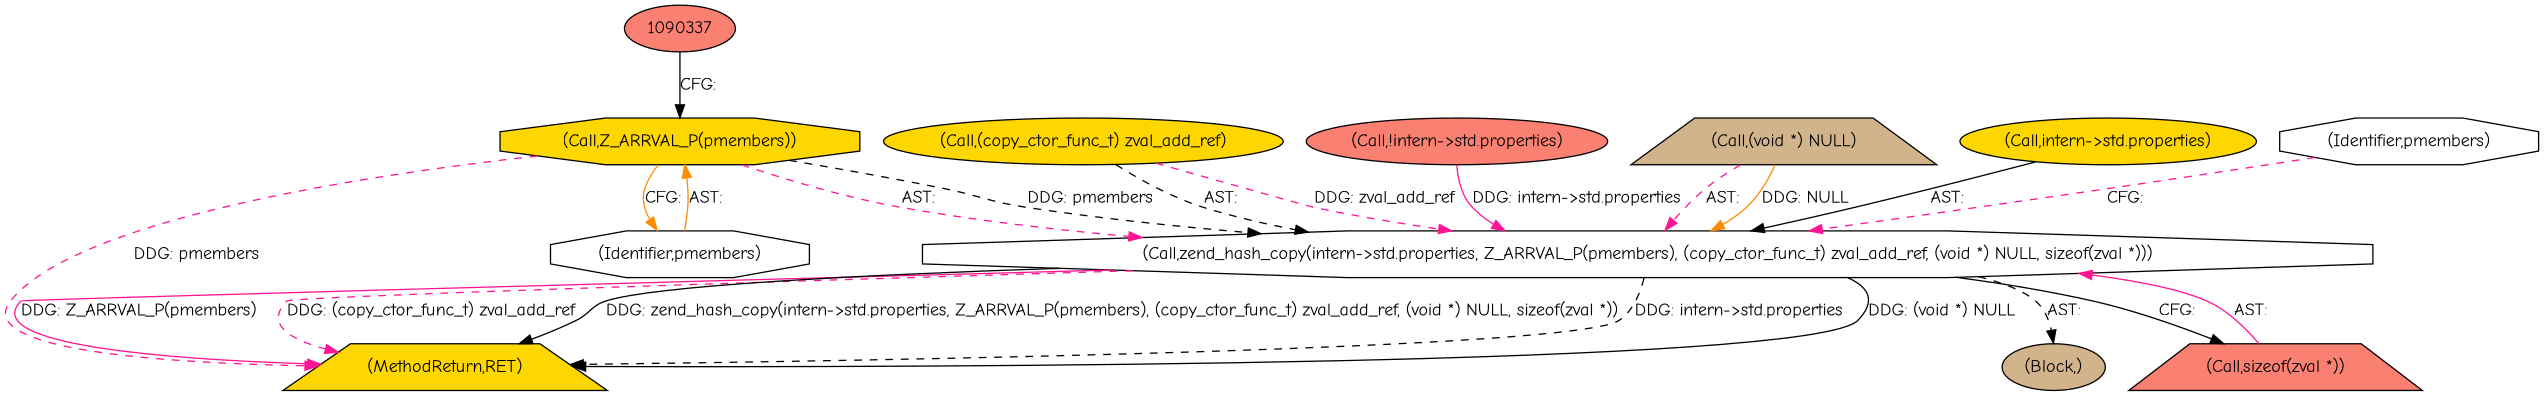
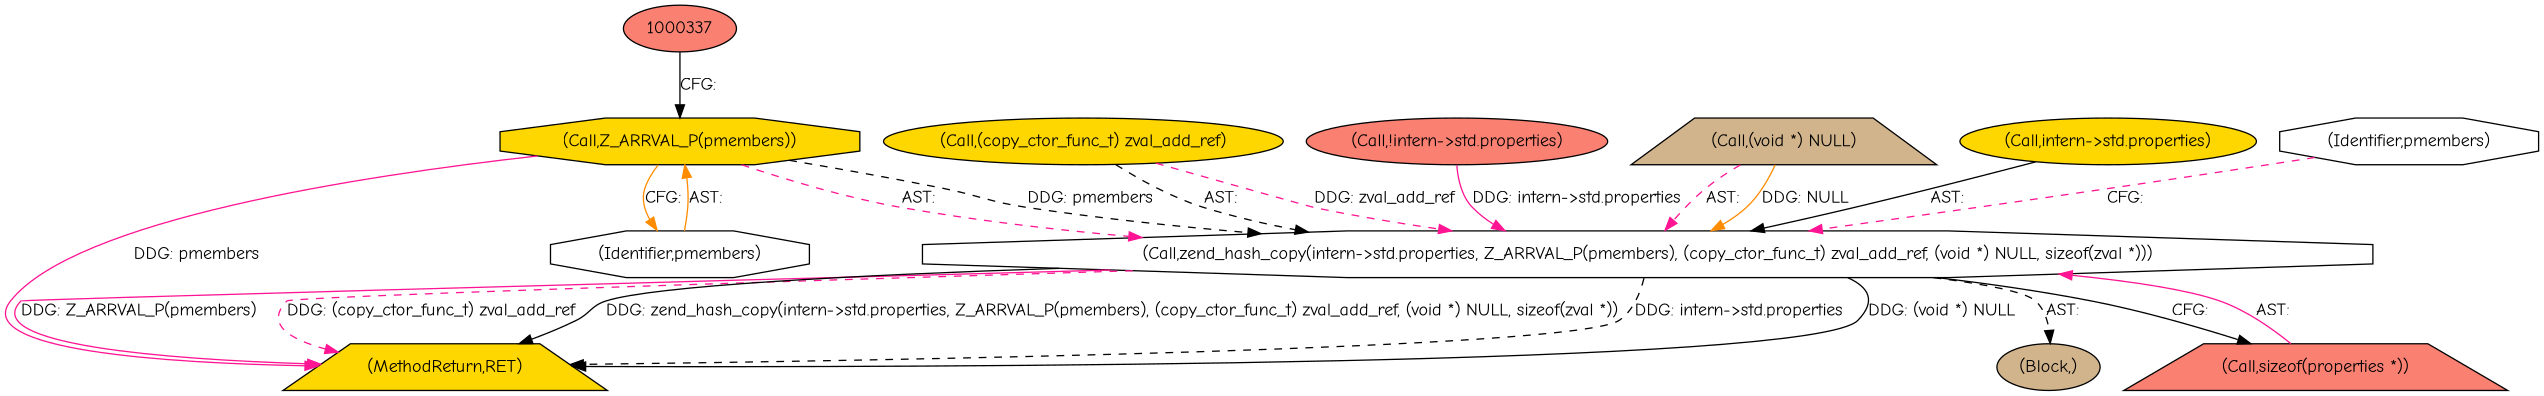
(680, 29) -> (680, 29)
(108, 242) -> (108, 242)
(2276, 367) -> (2316, 367)
